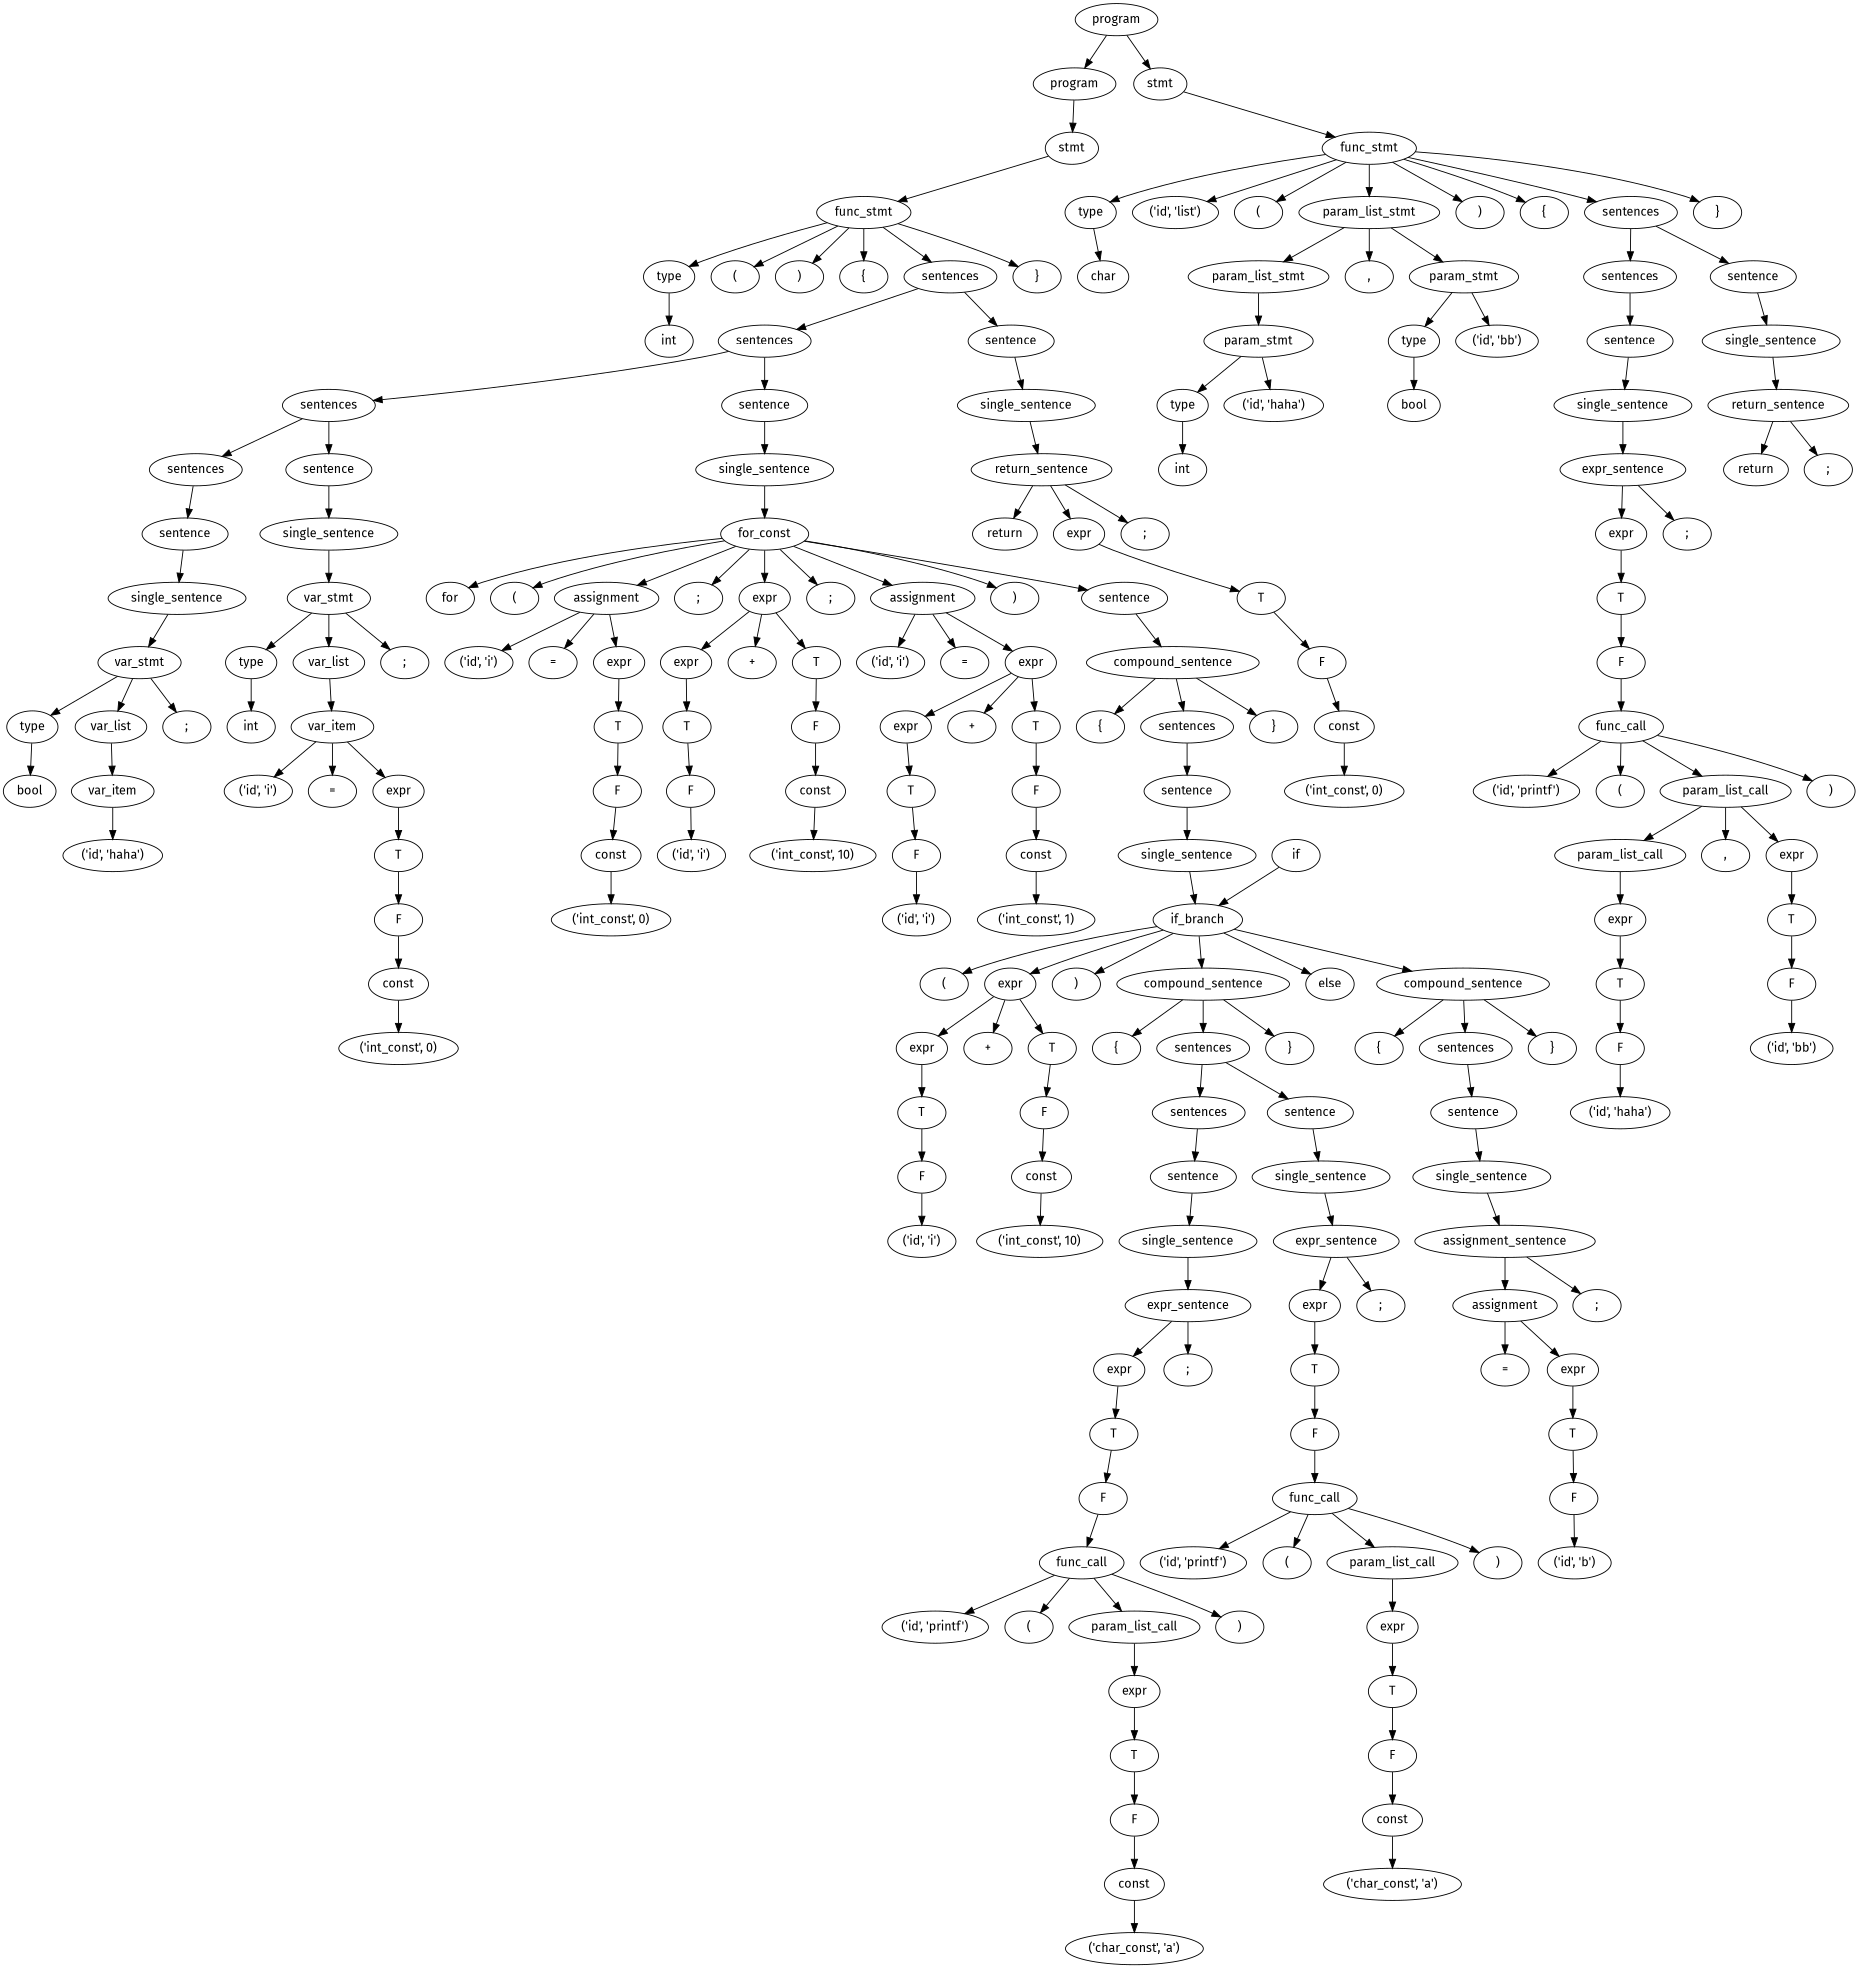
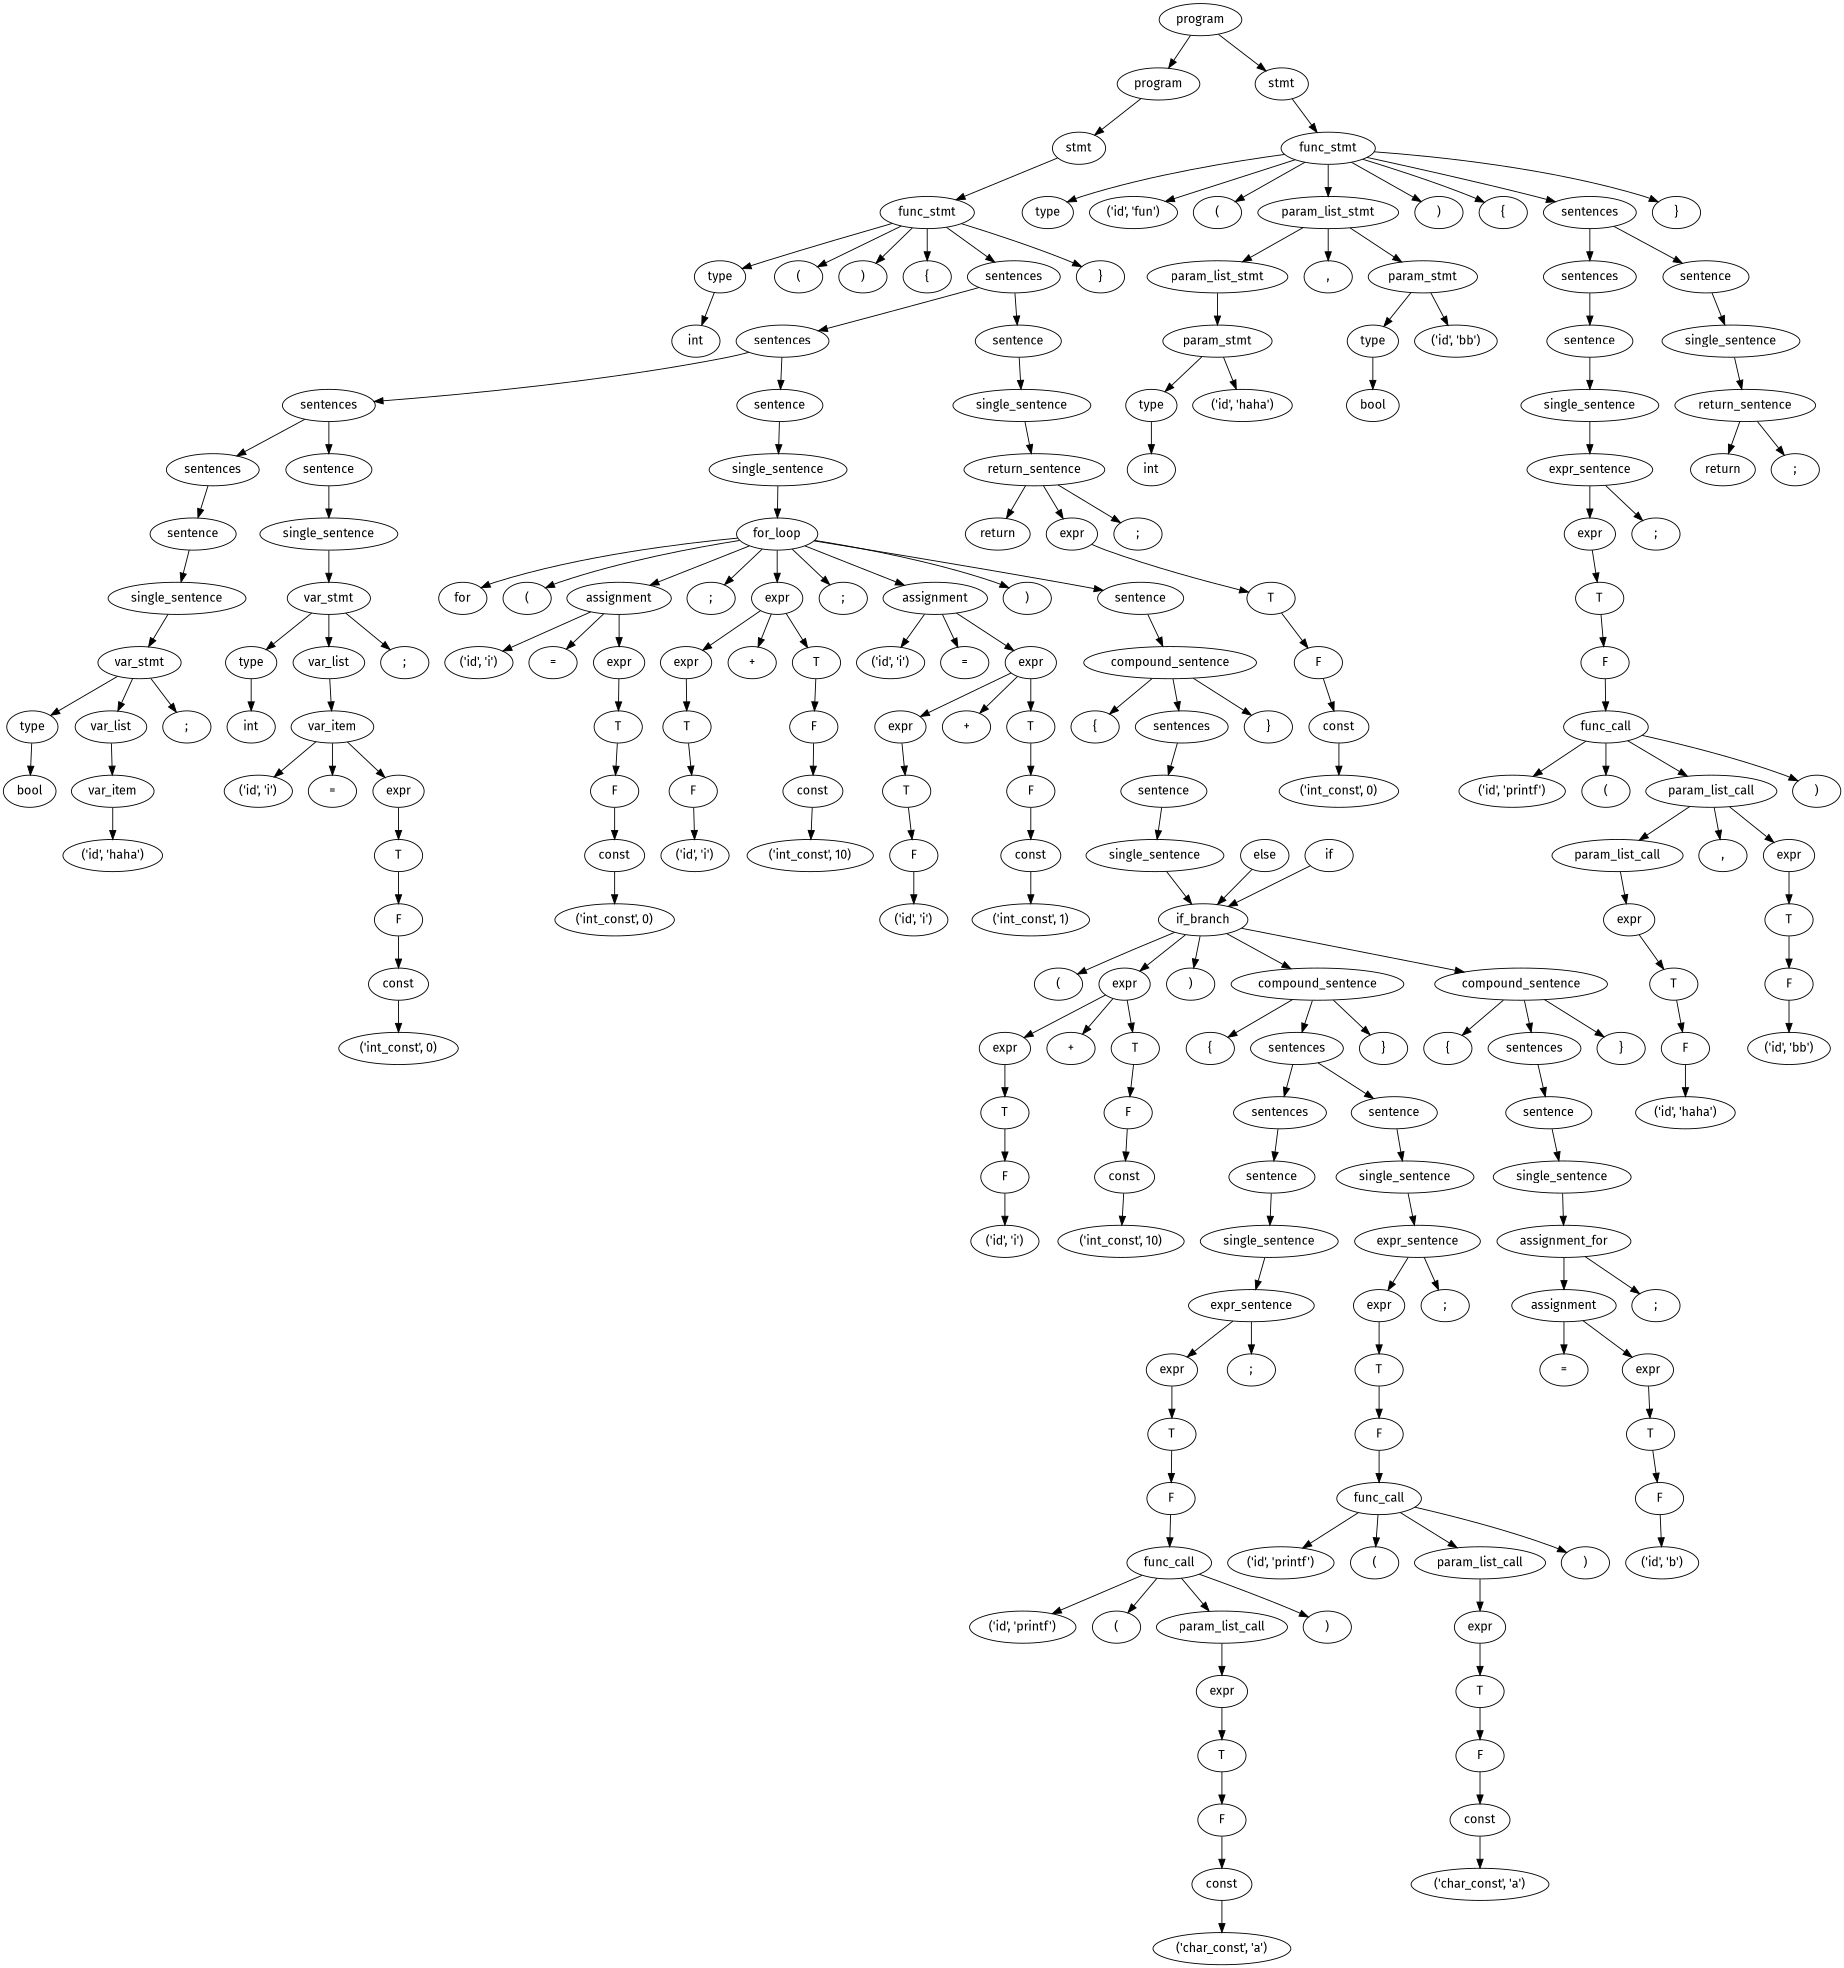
(1175, 213) -> (1133, 213)
(1103, 277) -> none
(765, 534) -> (777, 534)
(1263, 952) -> (1238, 884)
(1505, 1241) -> (1564, 1241)
